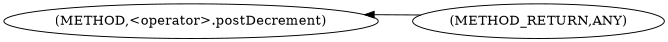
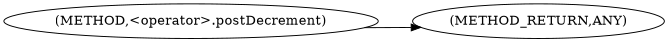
(398, 15) -> (388, 28)
